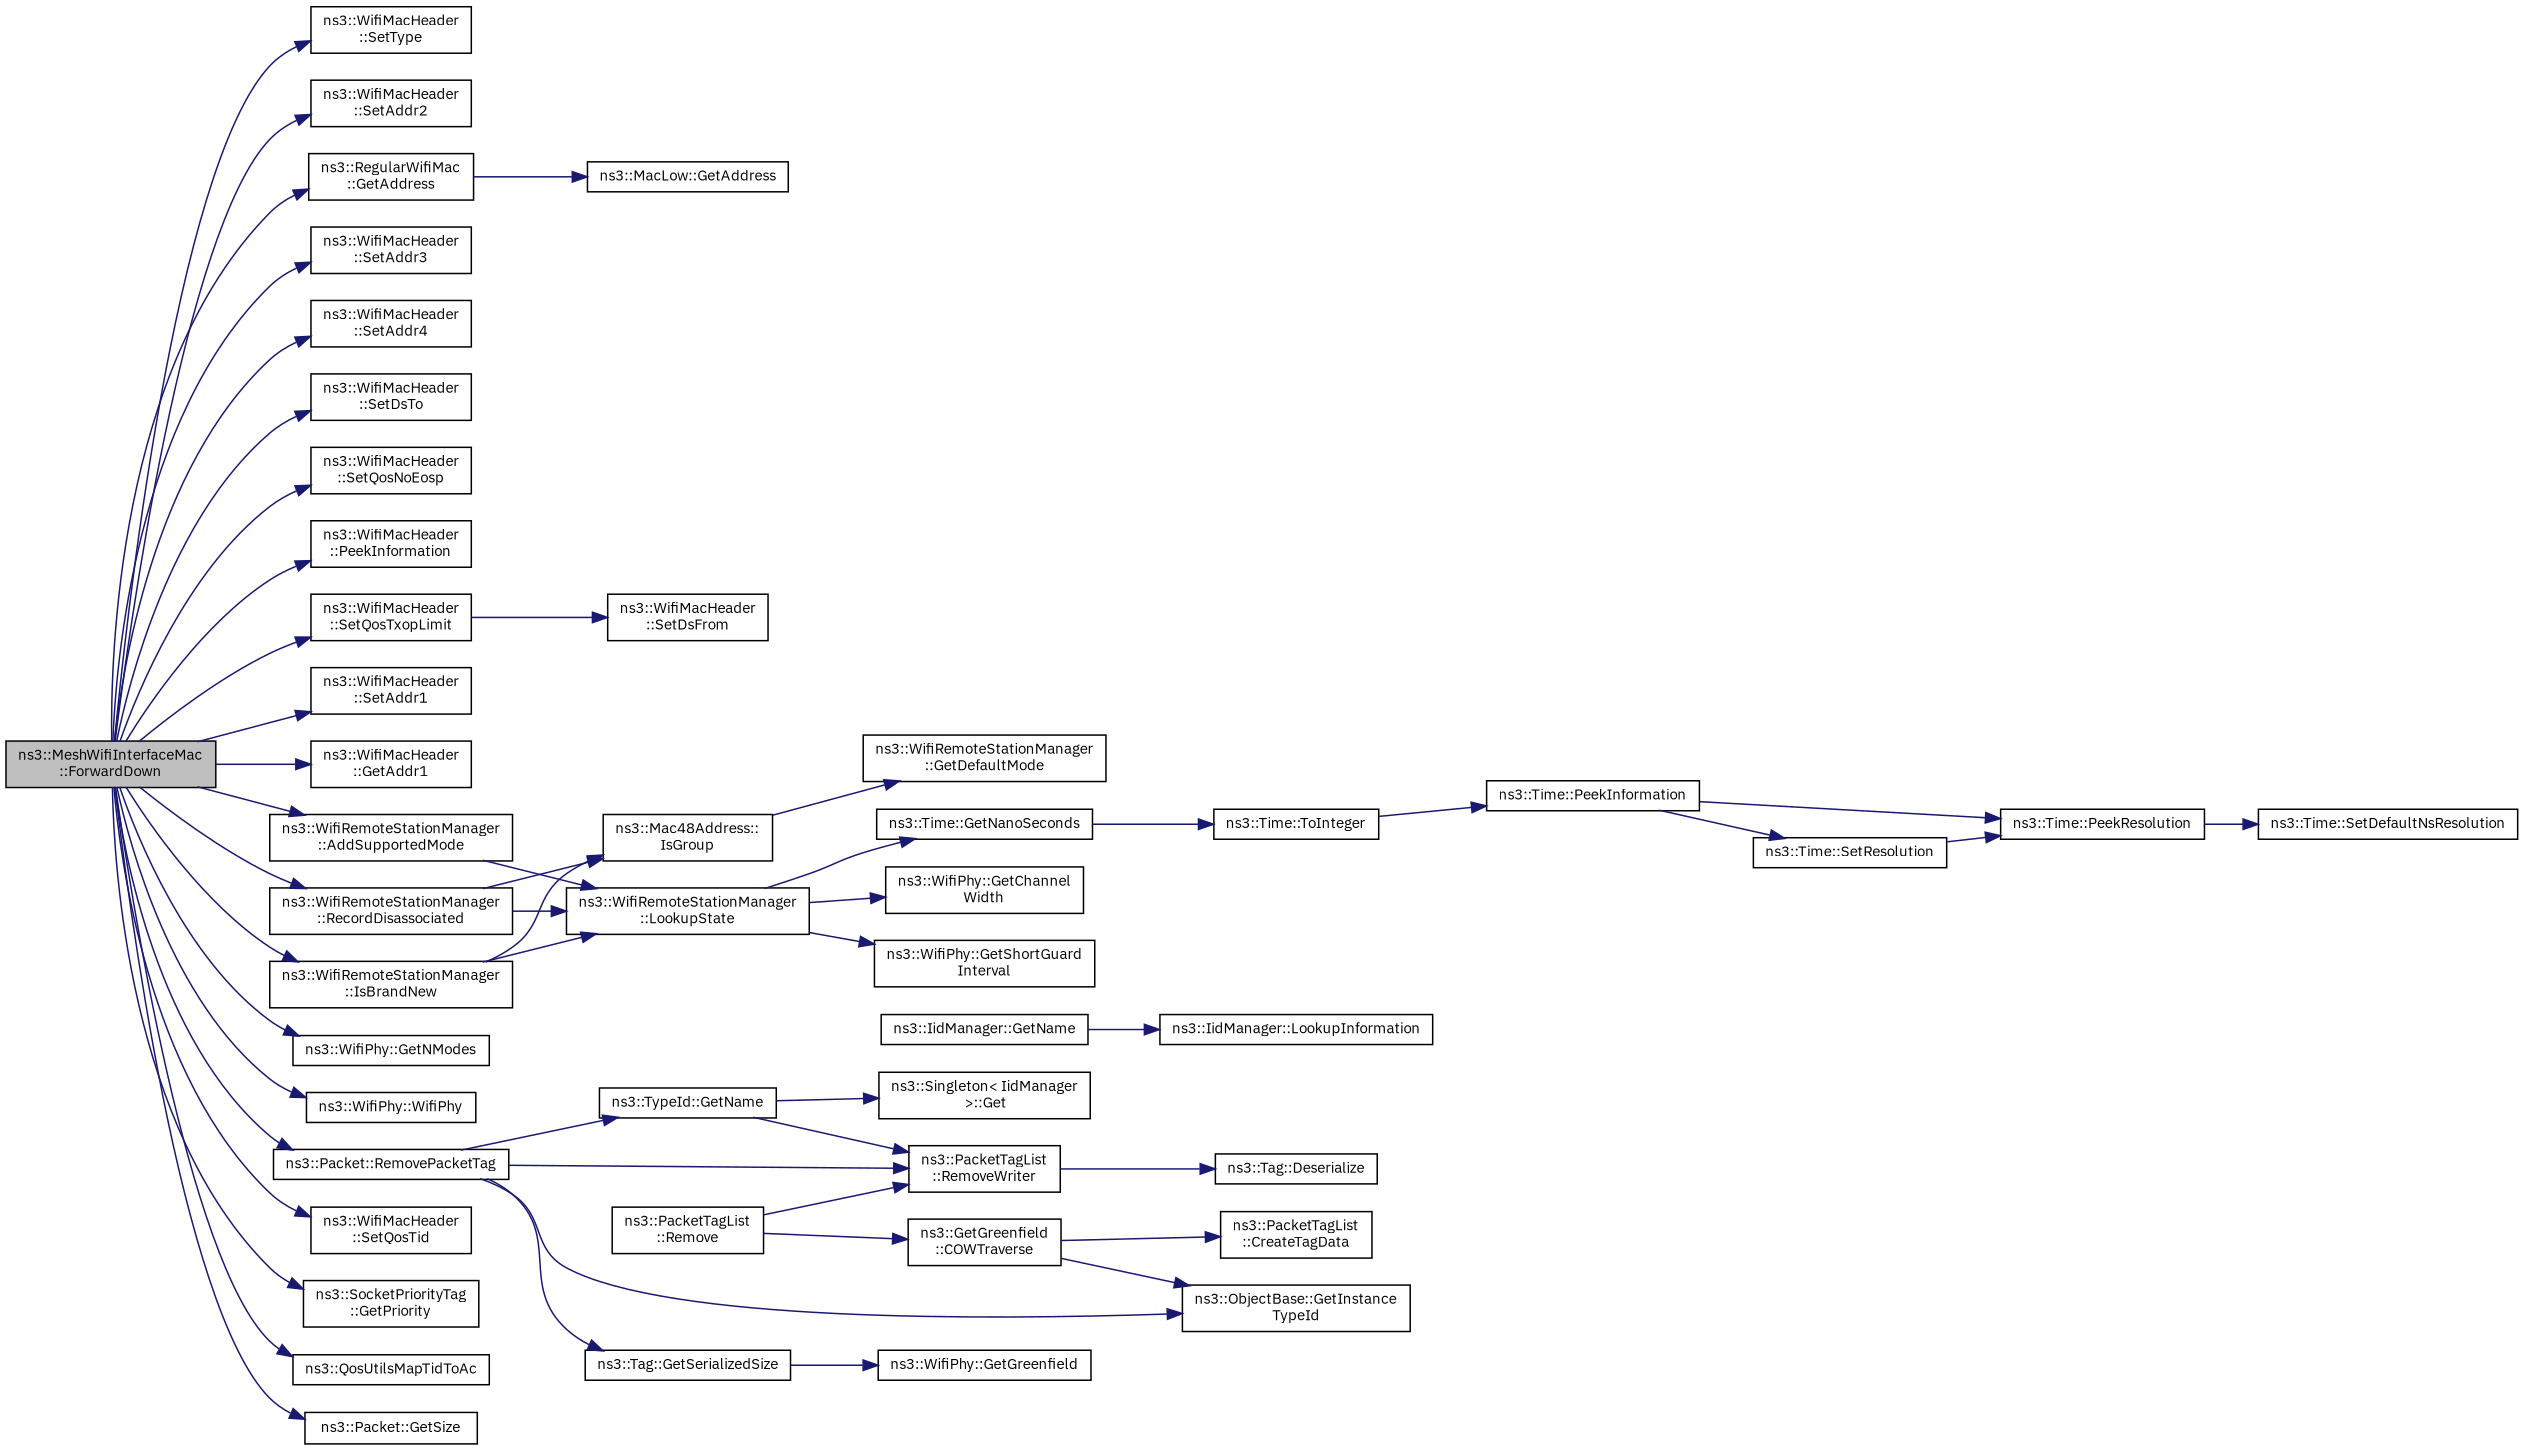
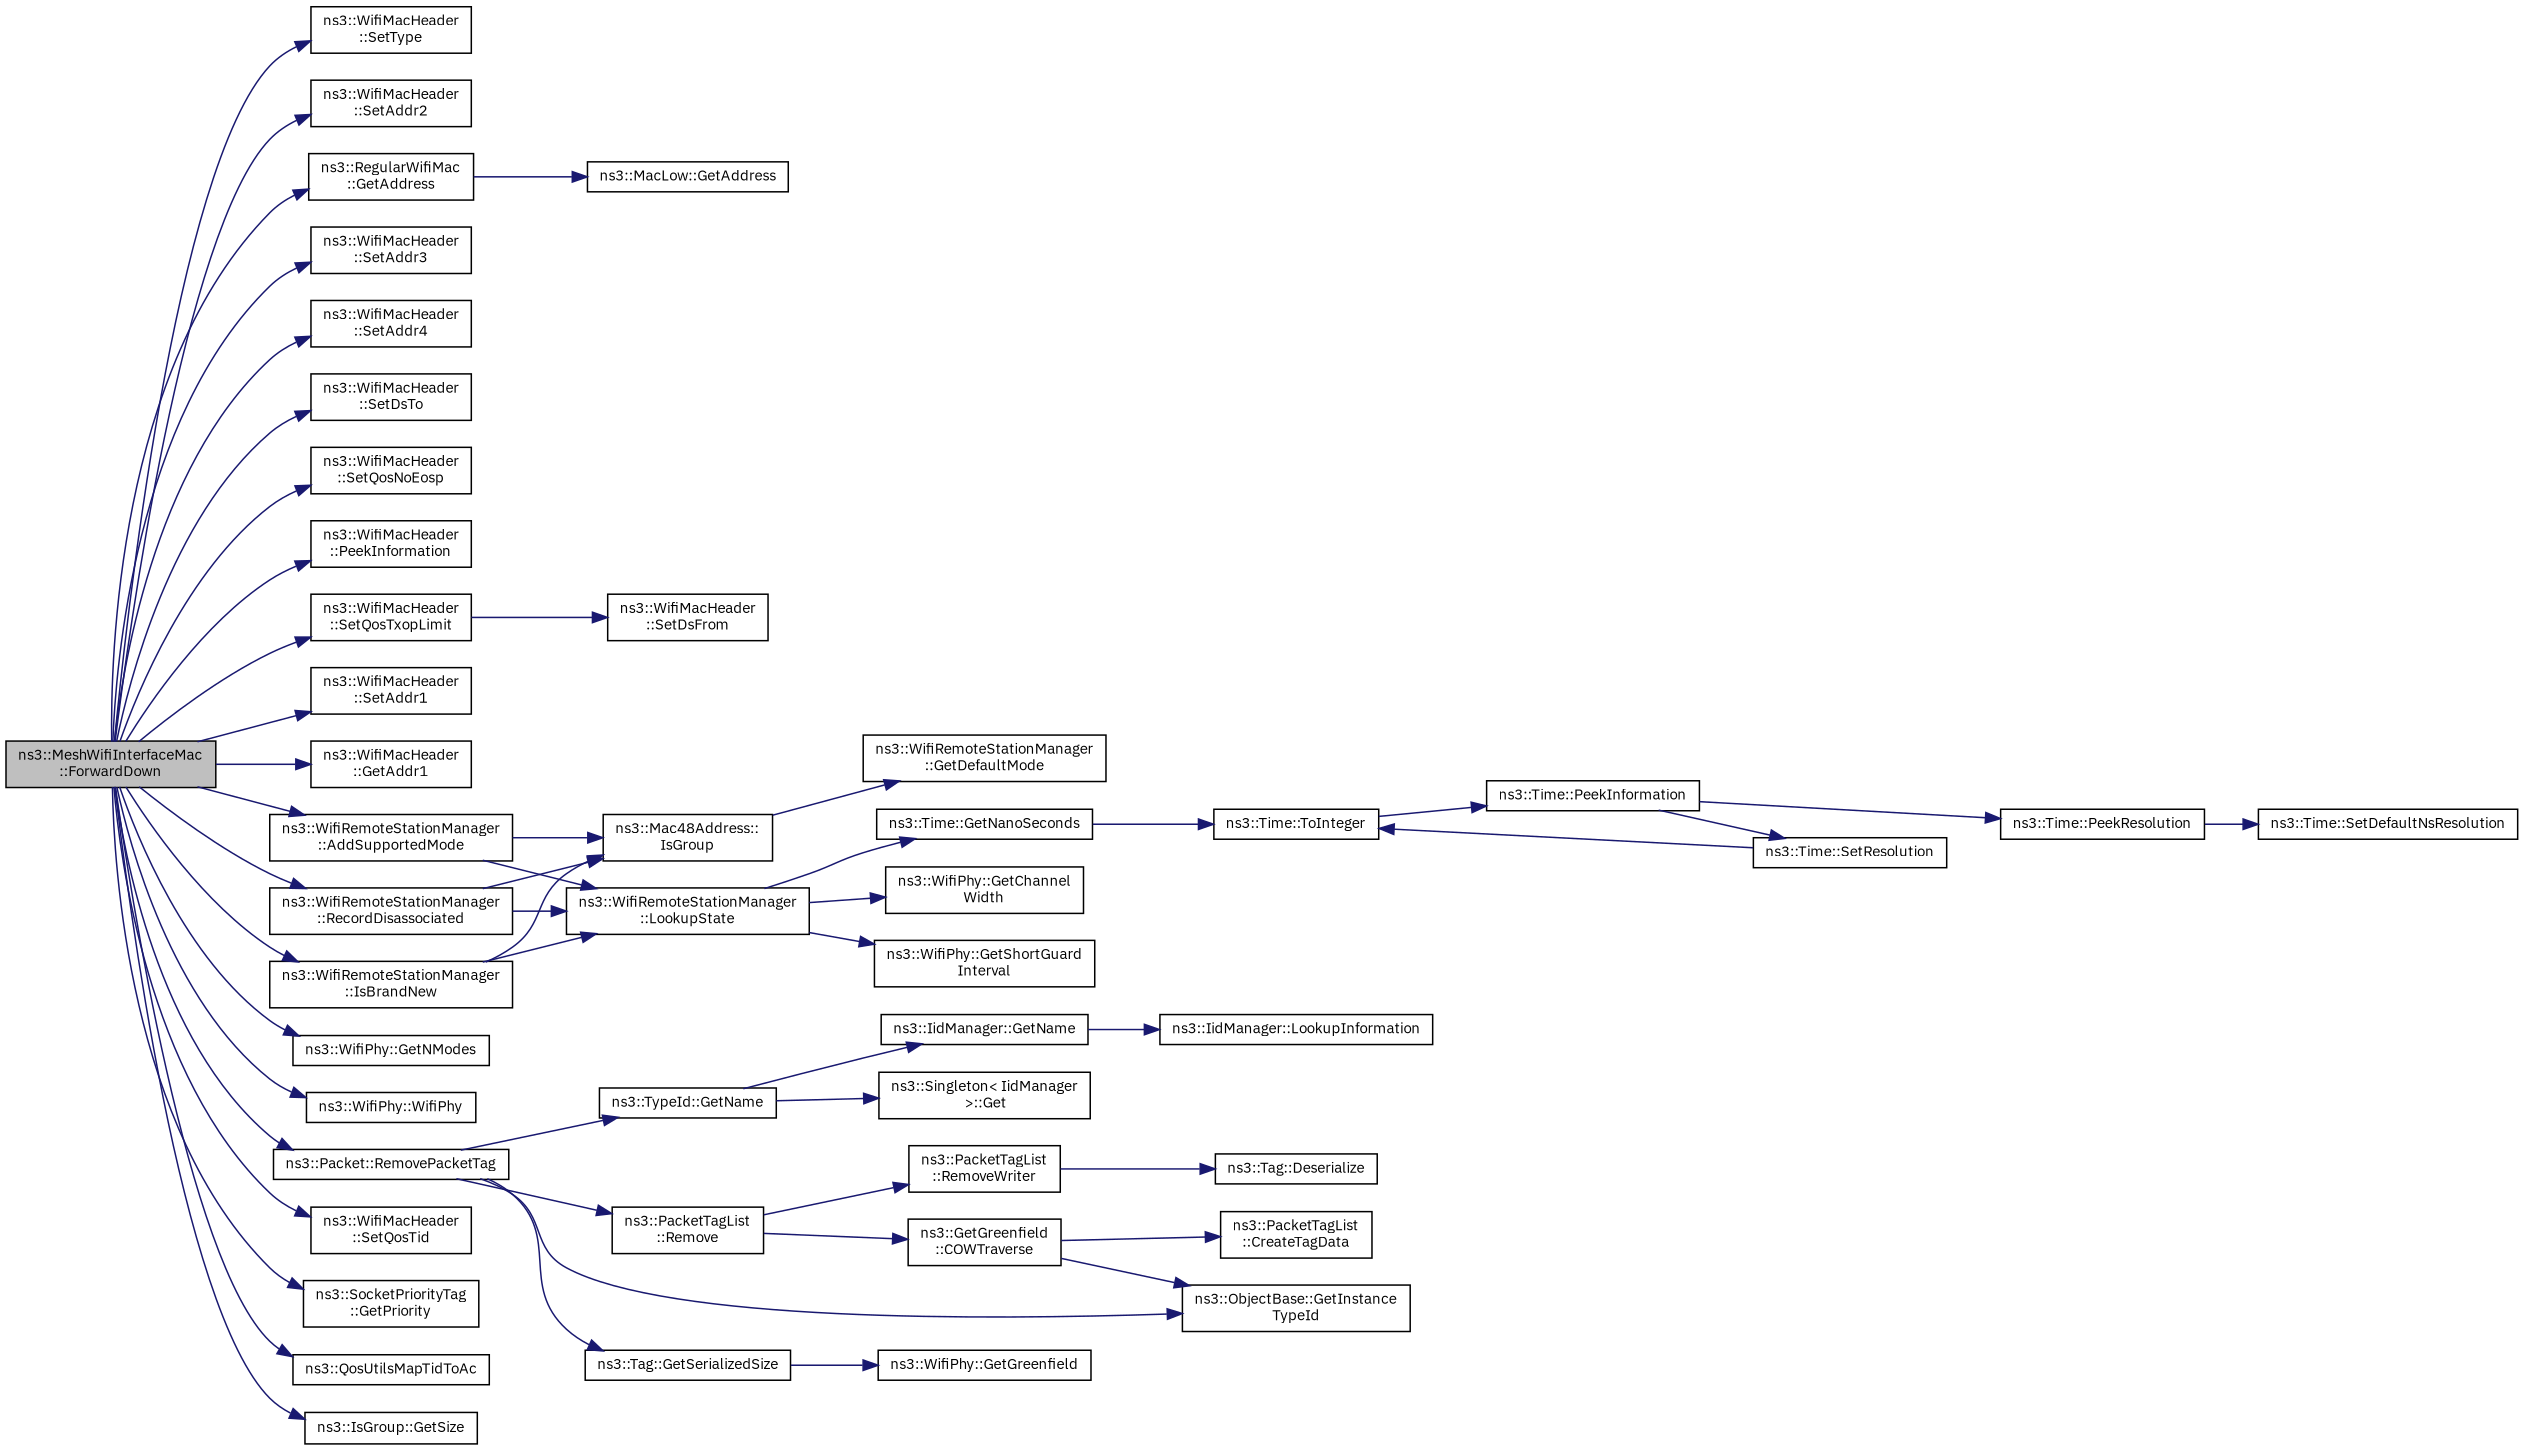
none -> (550, 838)
(1966, 840) -> (1574, 838)
(823, 1133) -> (825, 1068)
(701, 1167) -> (530, 1195)
(391, 1428) -> (391, 1428)
